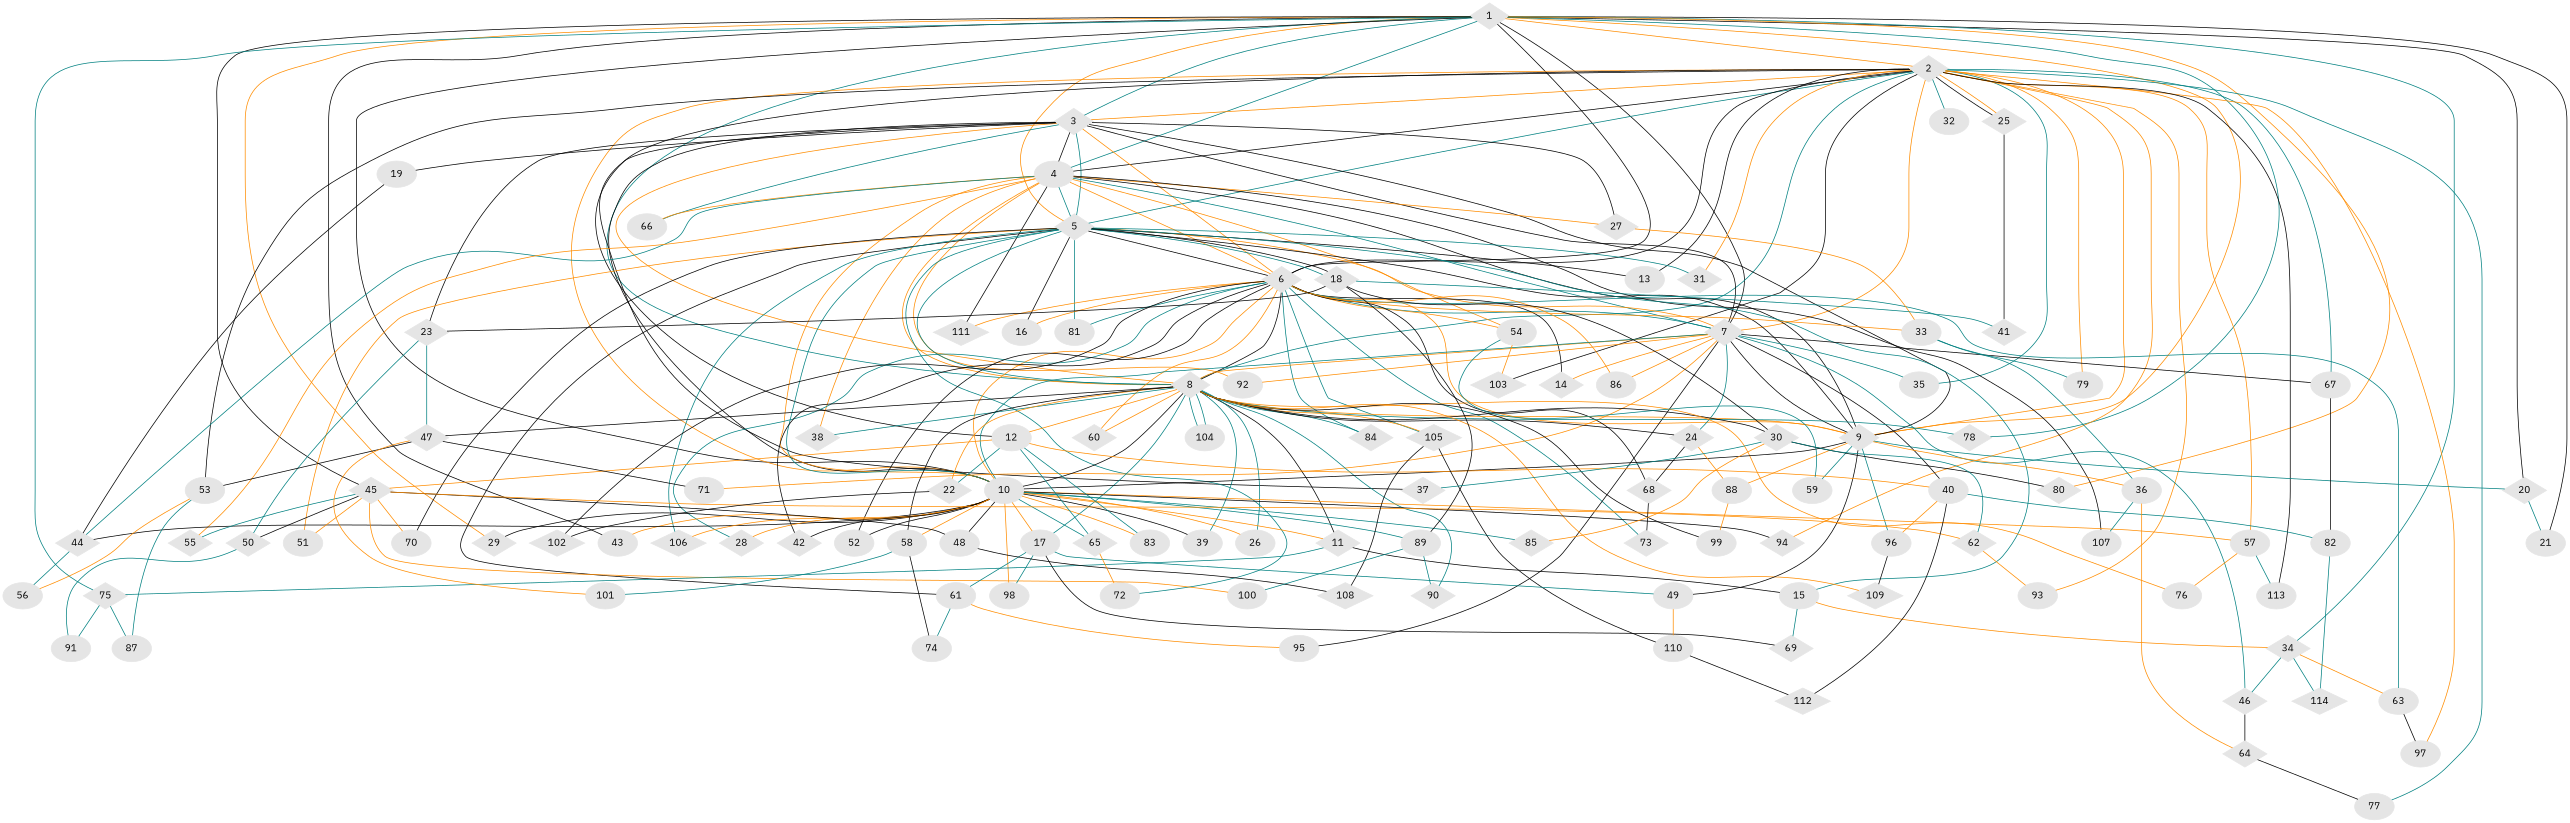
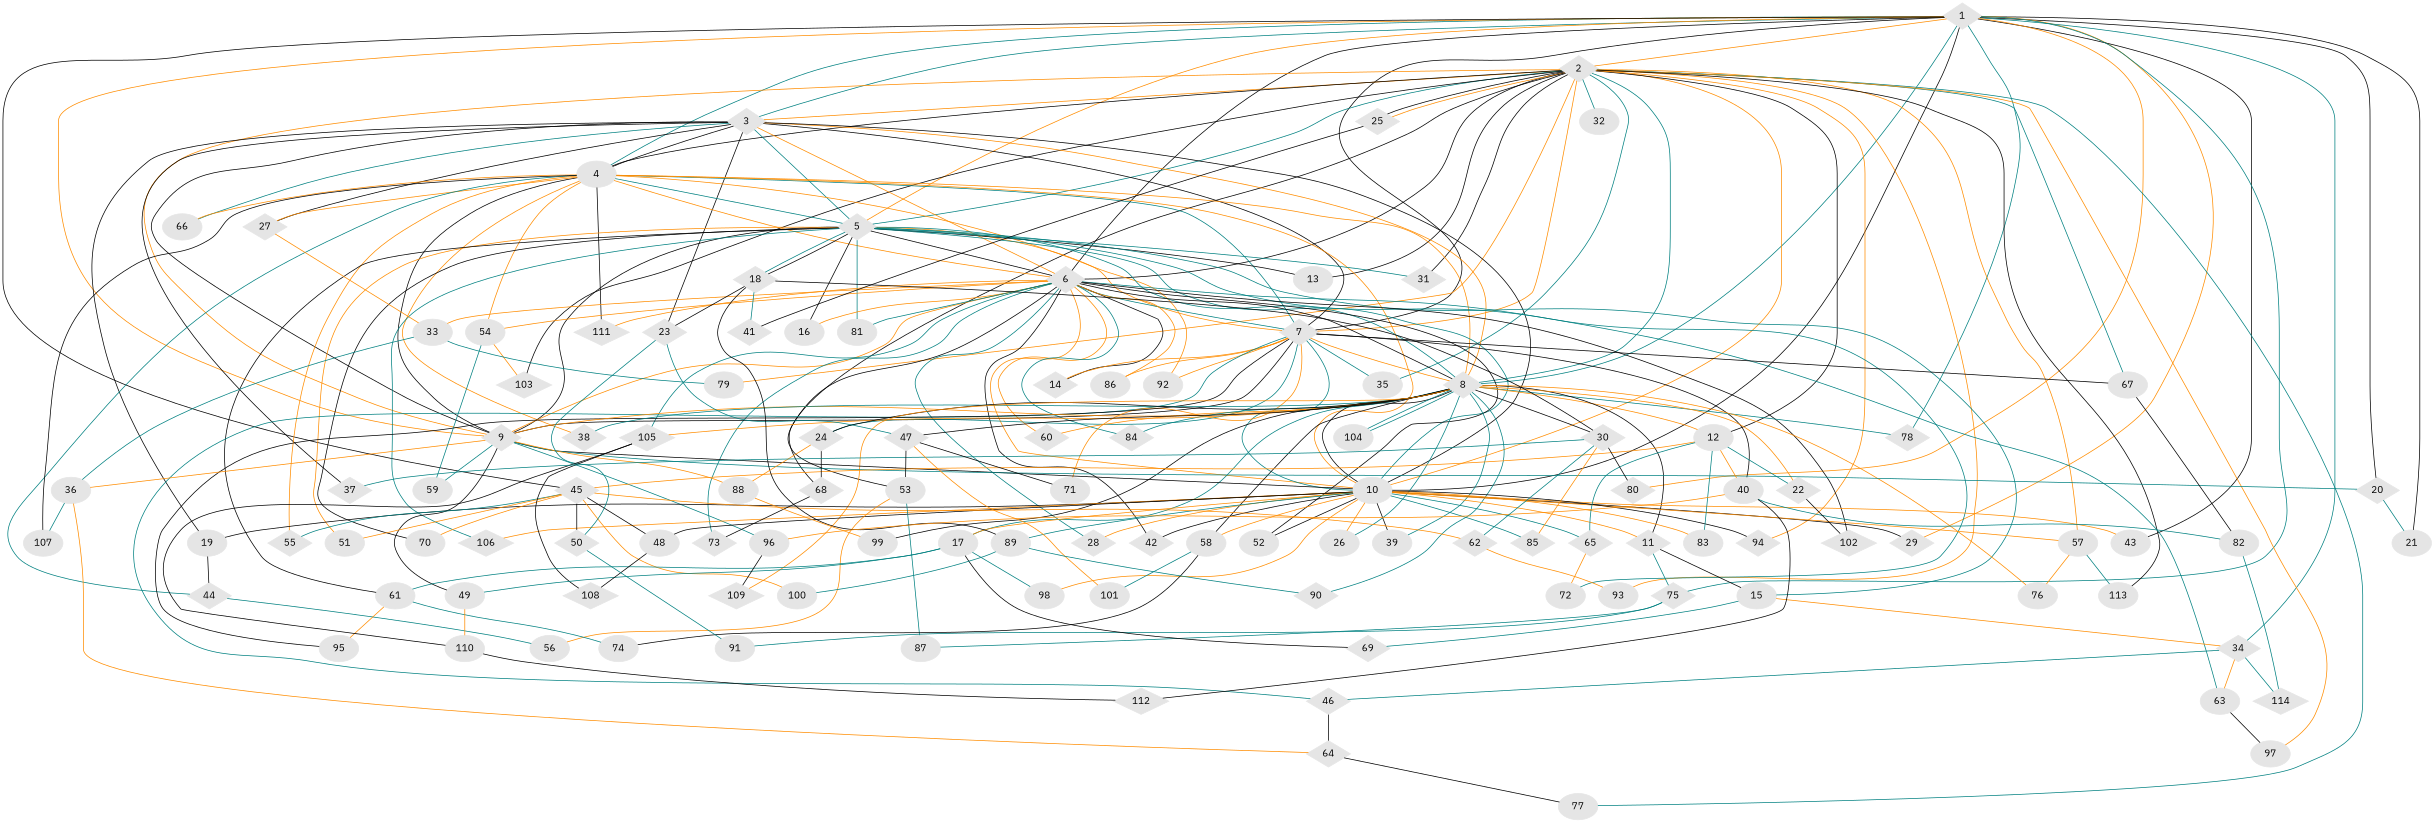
(1769, 127) -> (1492, 166)
(497, 526) -> (647, 504)
